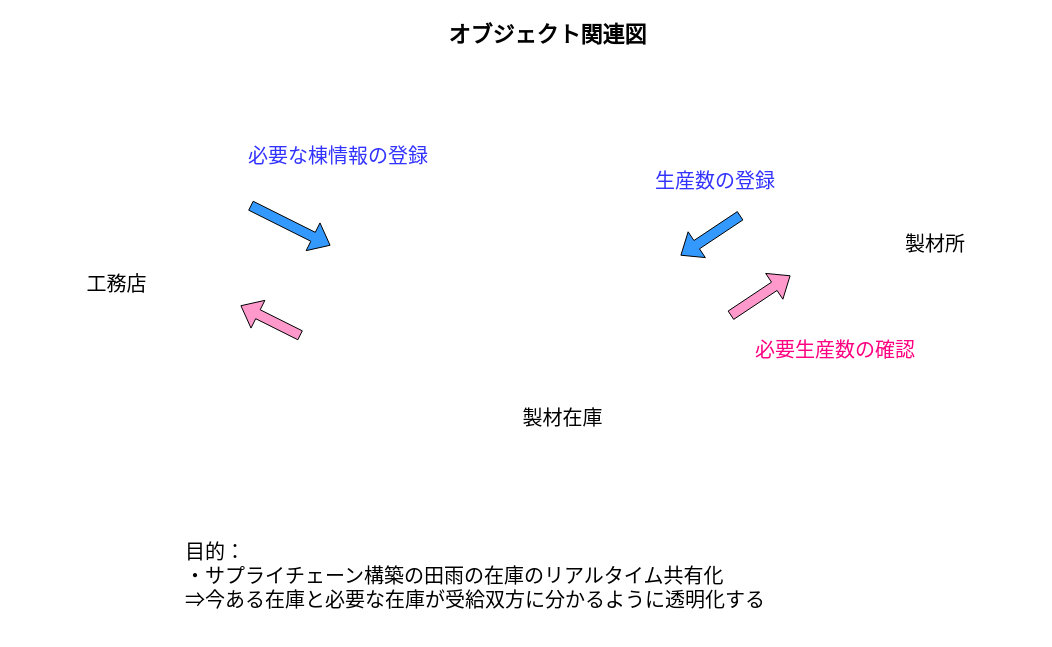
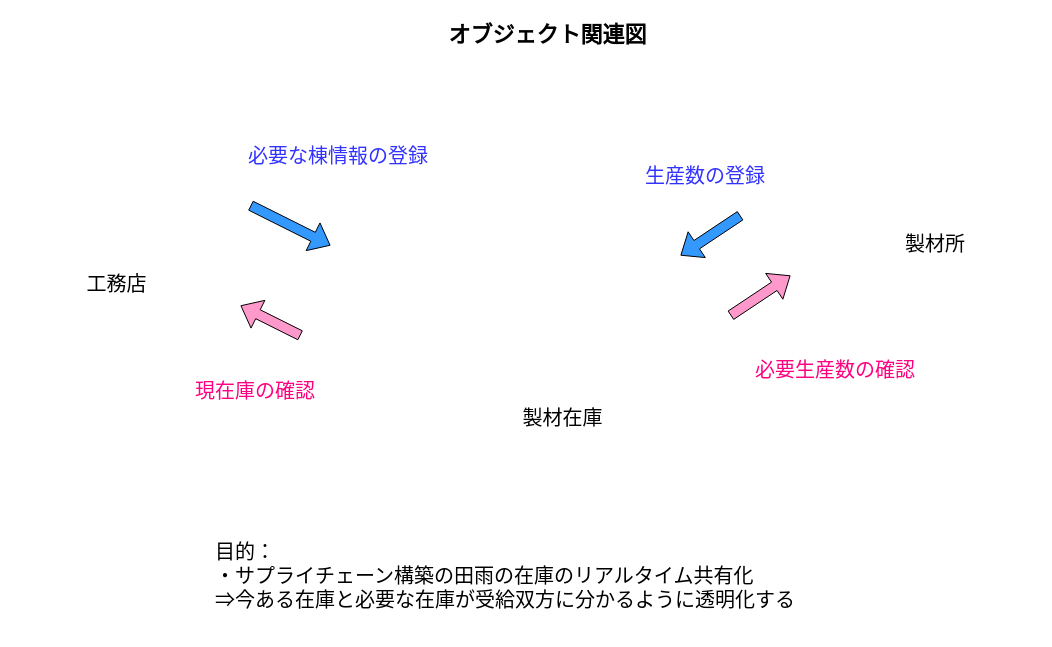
(716, 181) -> (706, 176)
(836, 350) -> (836, 370)
none -> (256, 391)
(529, 576) -> (559, 576)
